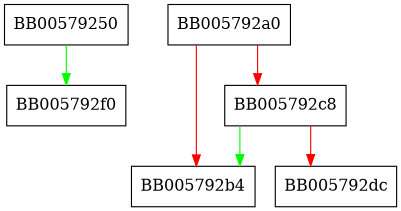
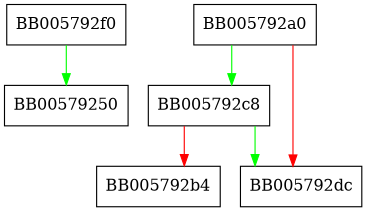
(66, 59) -> (66, 59)
(258, 59) -> (232, 59)
(196, 100) -> (293, 100)
(240, 140) -> (184, 140)
(311, 140) -> (255, 140)
